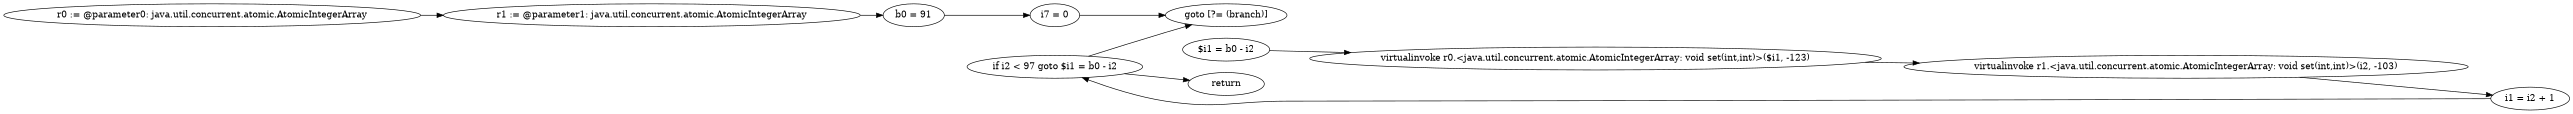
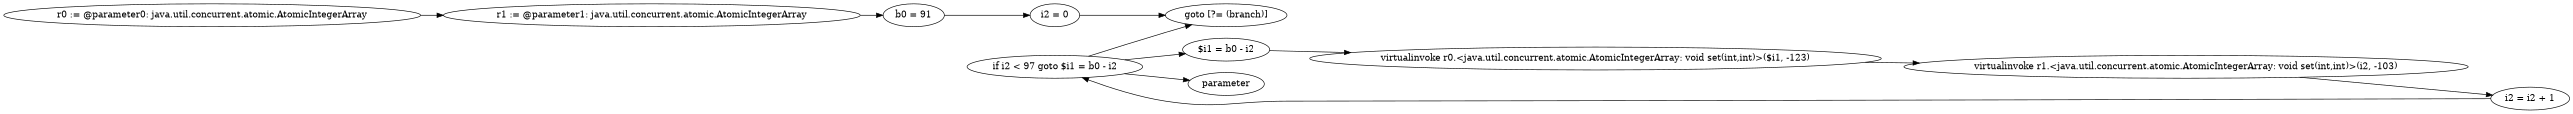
(1055, 15) -> (1055, 15)
none -> (1152, 57)
(1226, 84) -> (1226, 84)
(2530, 99) -> (2530, 99)
